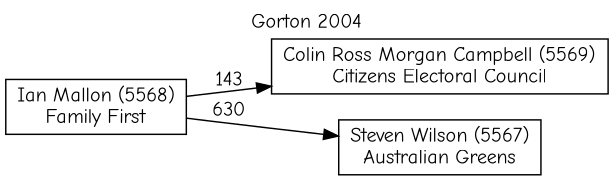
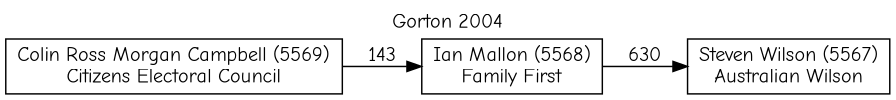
(222, 92) -> (375, 66)
(440, 147) -> (789, 66)
